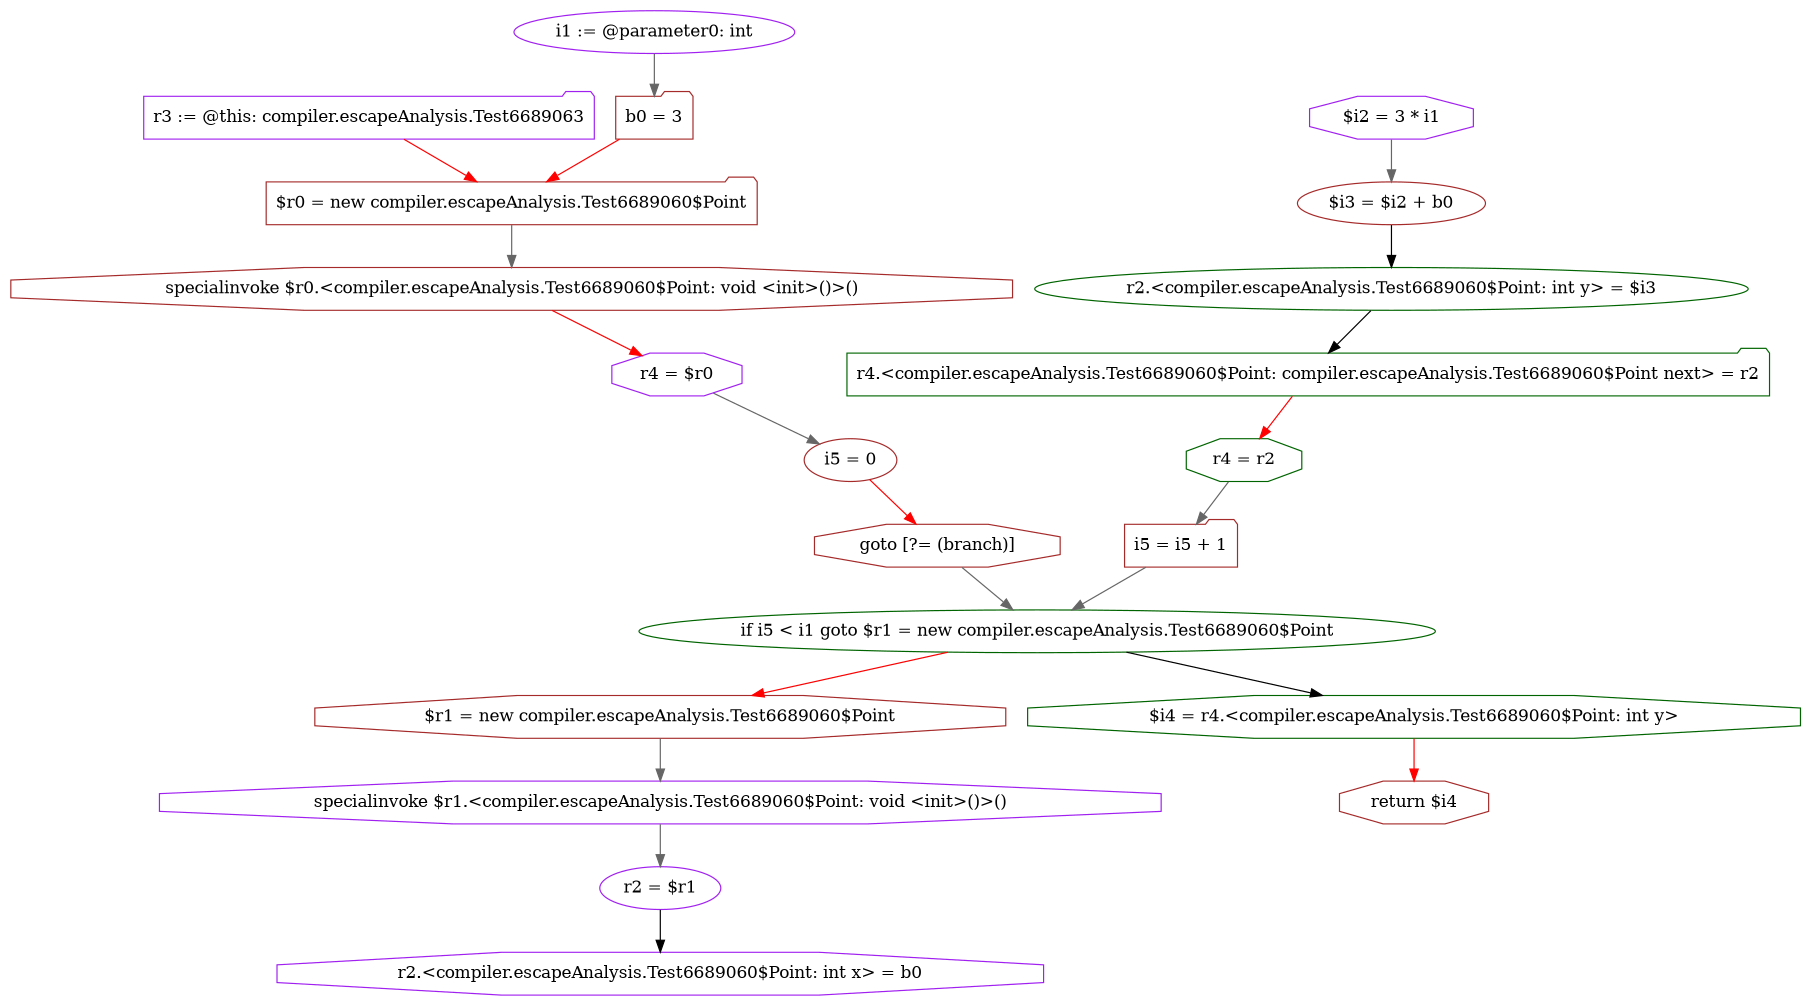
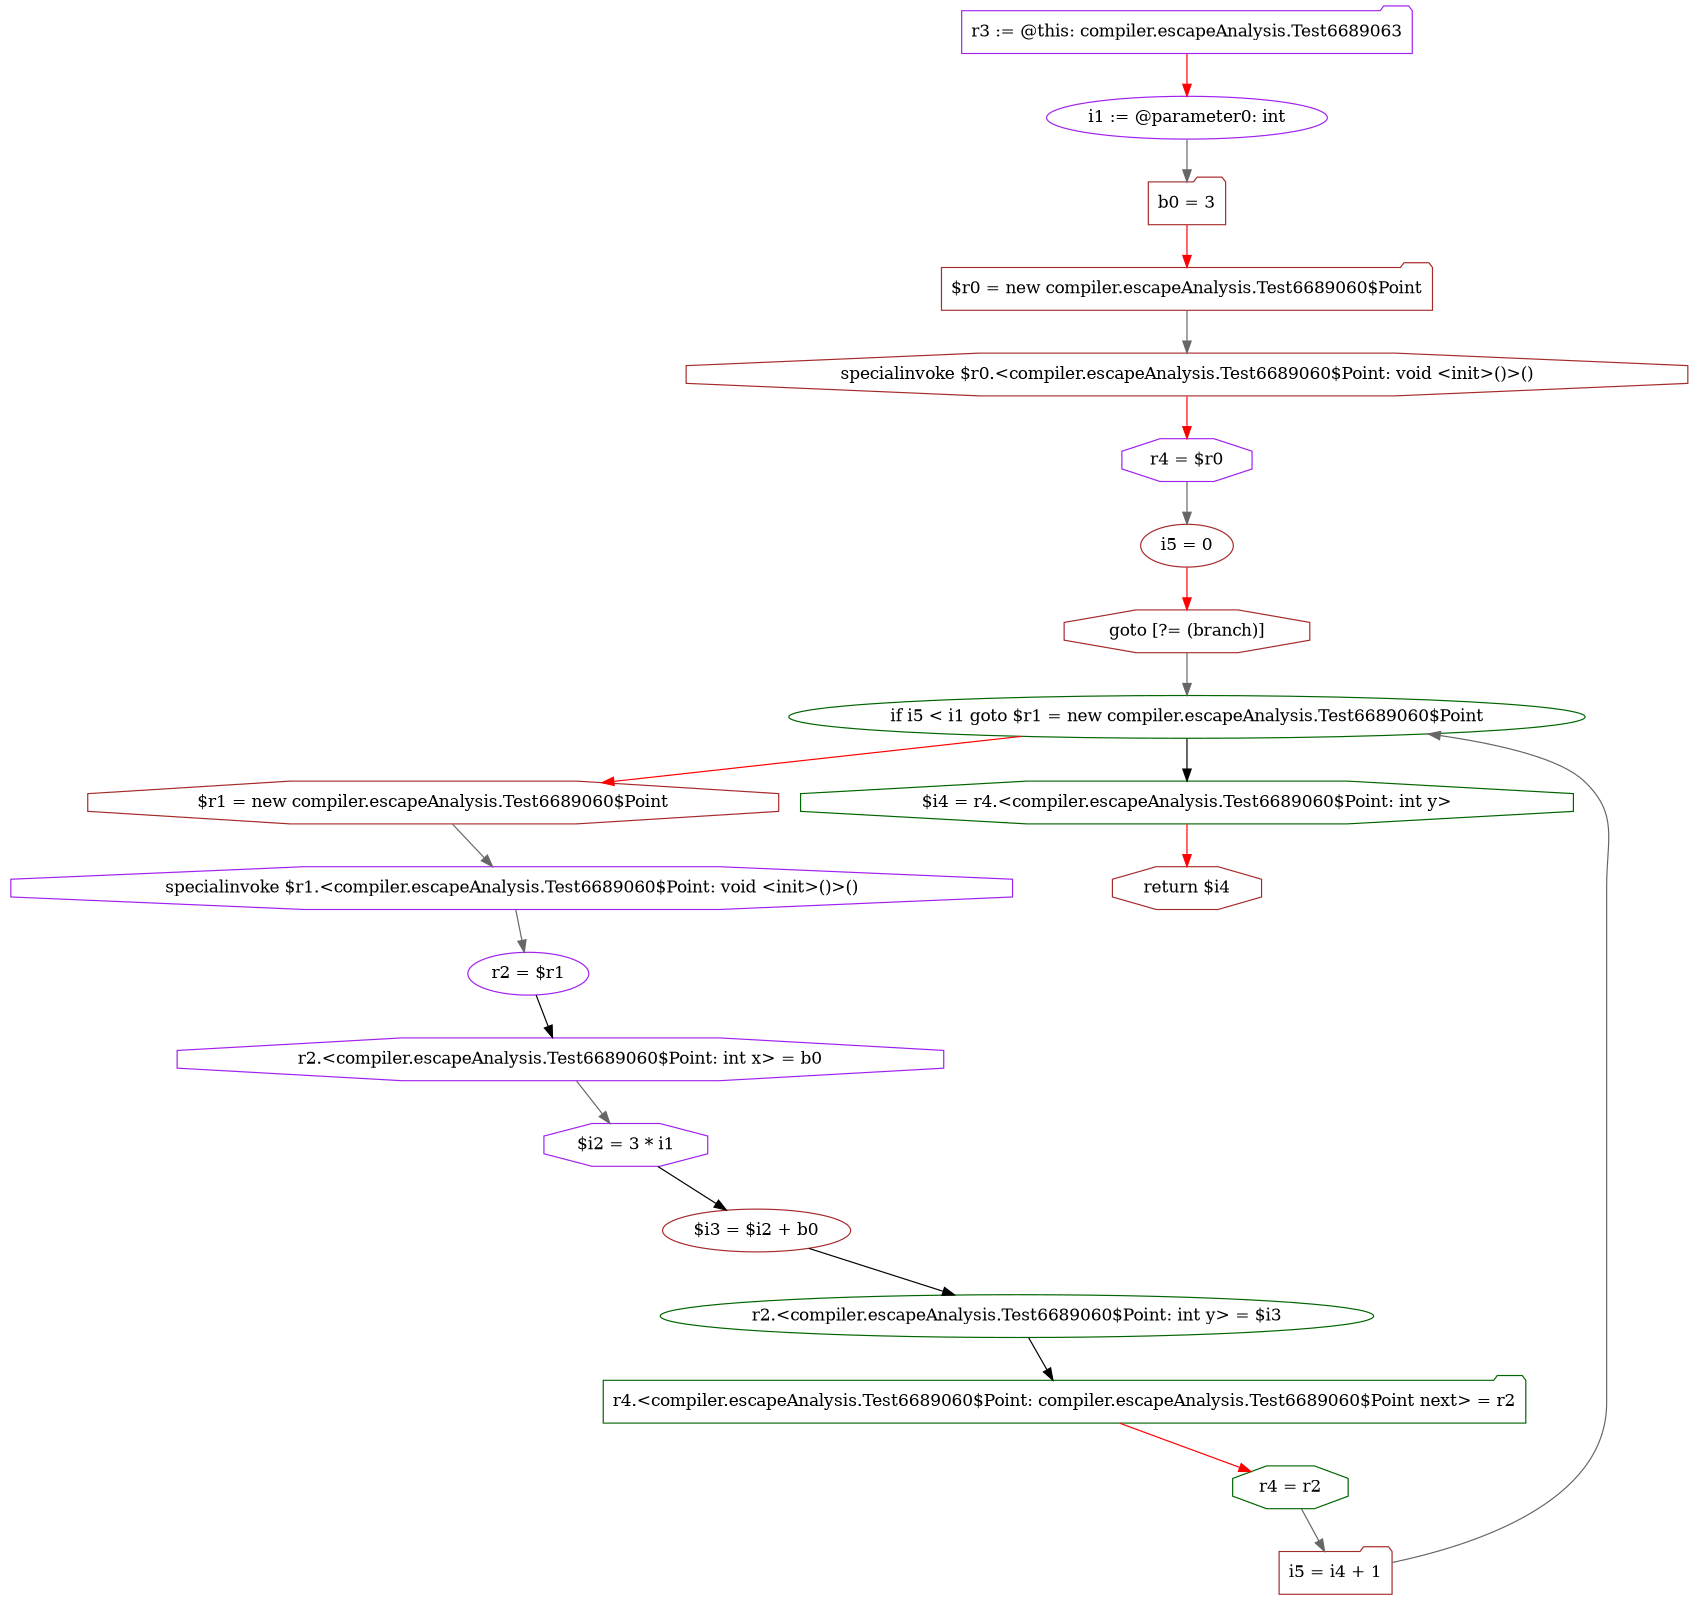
(1391, 155) -> (687, 1185)
(435, 157) -> (1187, 69)
(1181, 546) -> (1336, 1573)
none -> (589, 1097)
